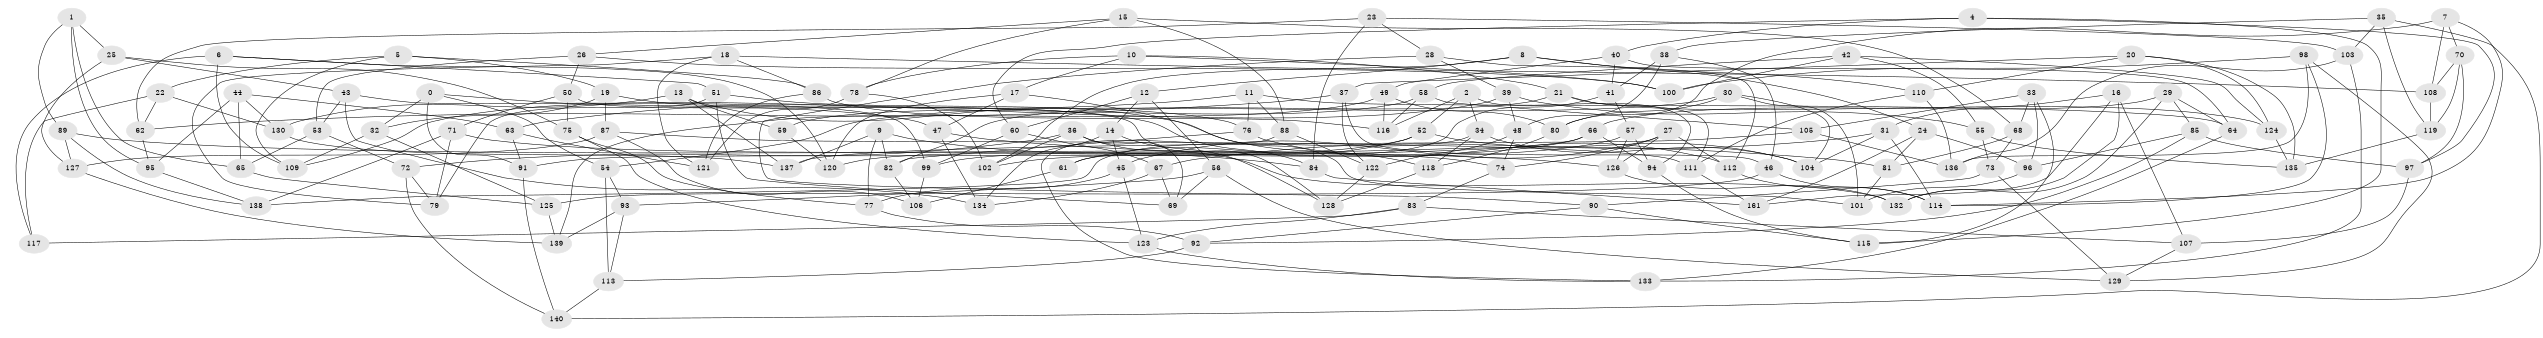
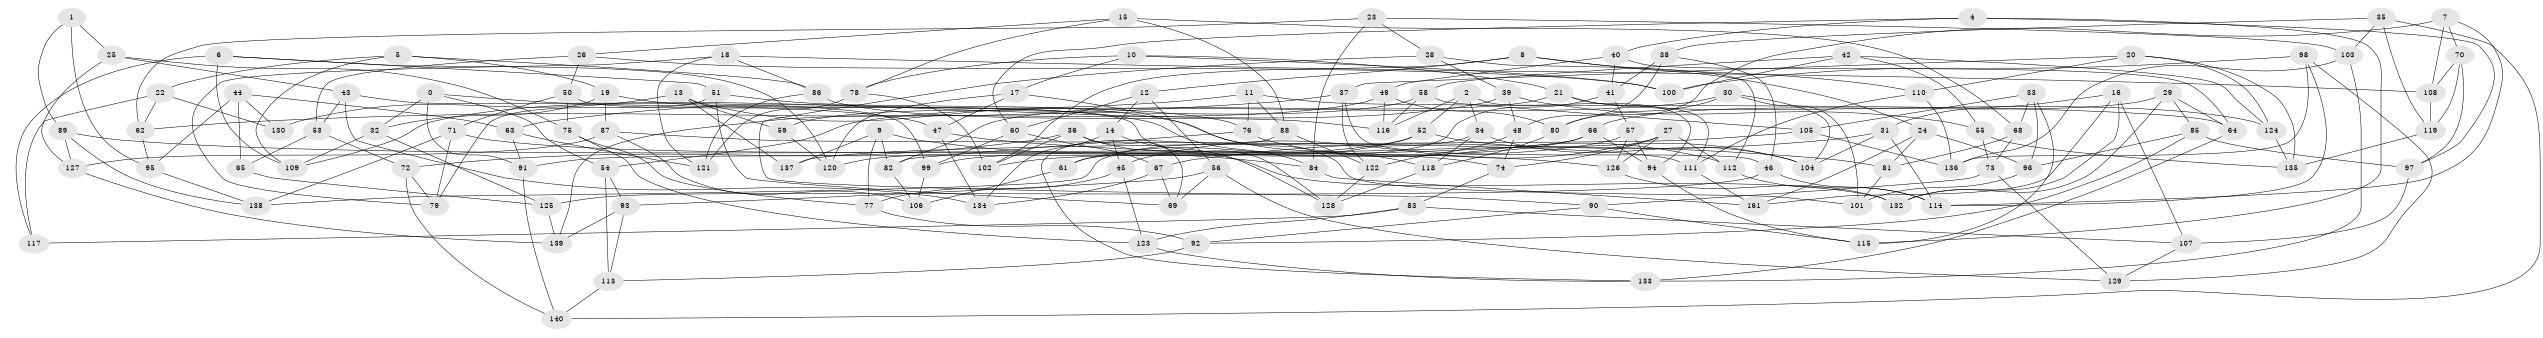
(116, 134) -> none
(531, 155) -> none
